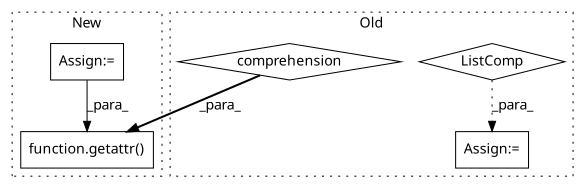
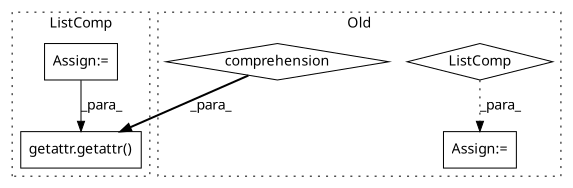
(87, 24) -> (81, 24)
(87, 150) -> (81, 150)
